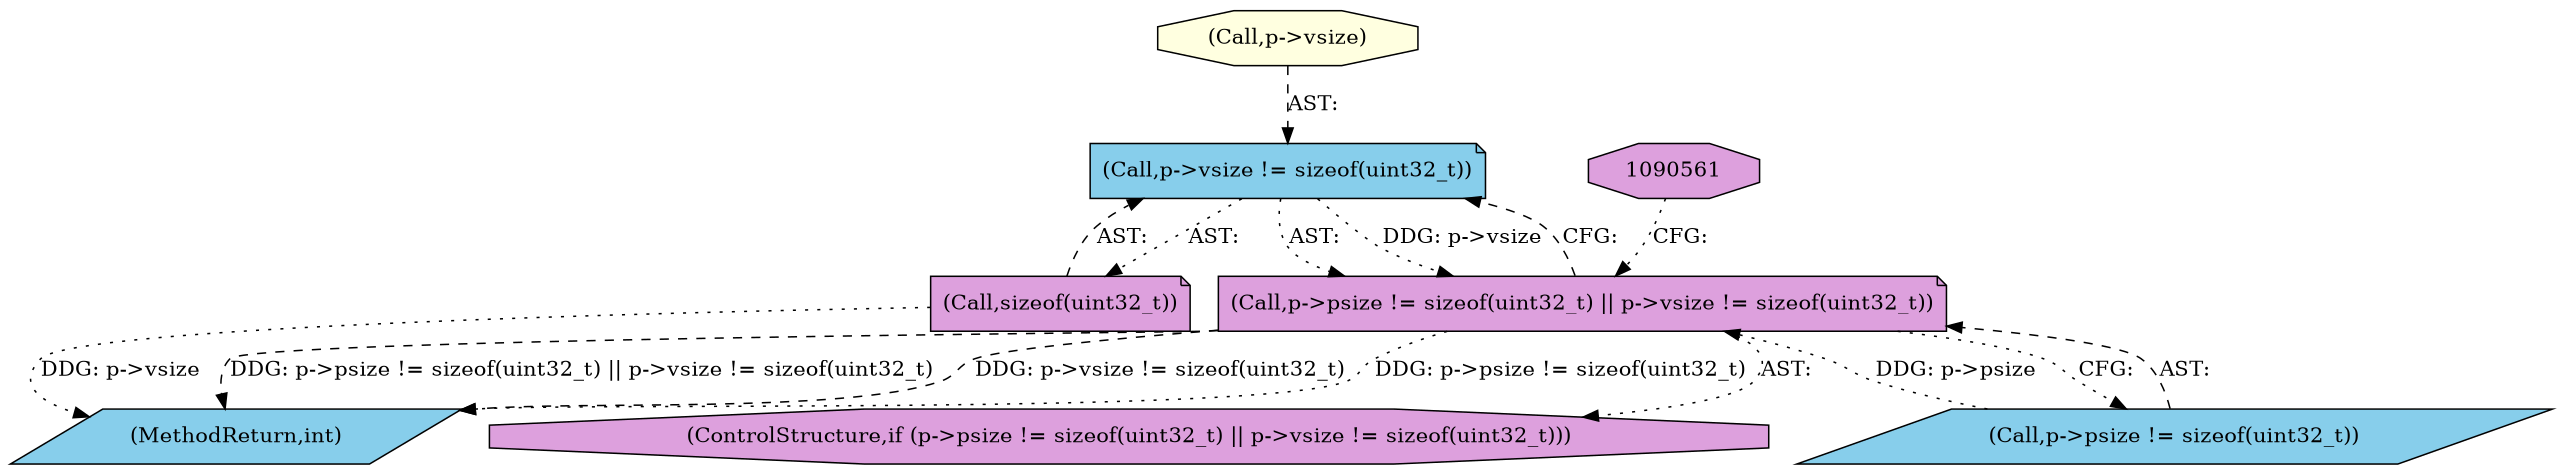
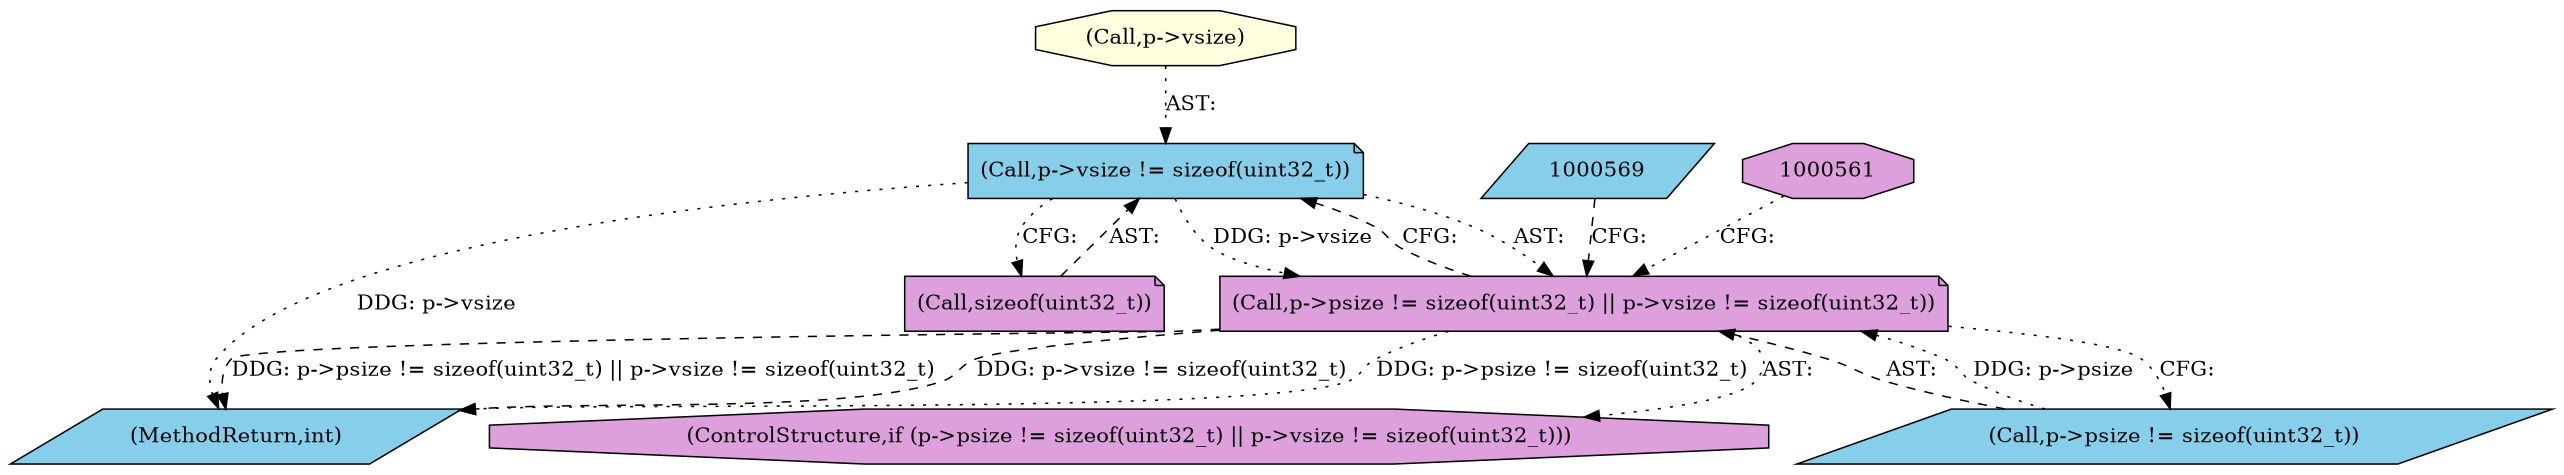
(1288, 97) -> (1166, 97)
none -> (1598, 171)
(1674, 171) -> (1828, 171)
(1218, 237) -> (1054, 237)
(444, 321) -> (561, 230)
